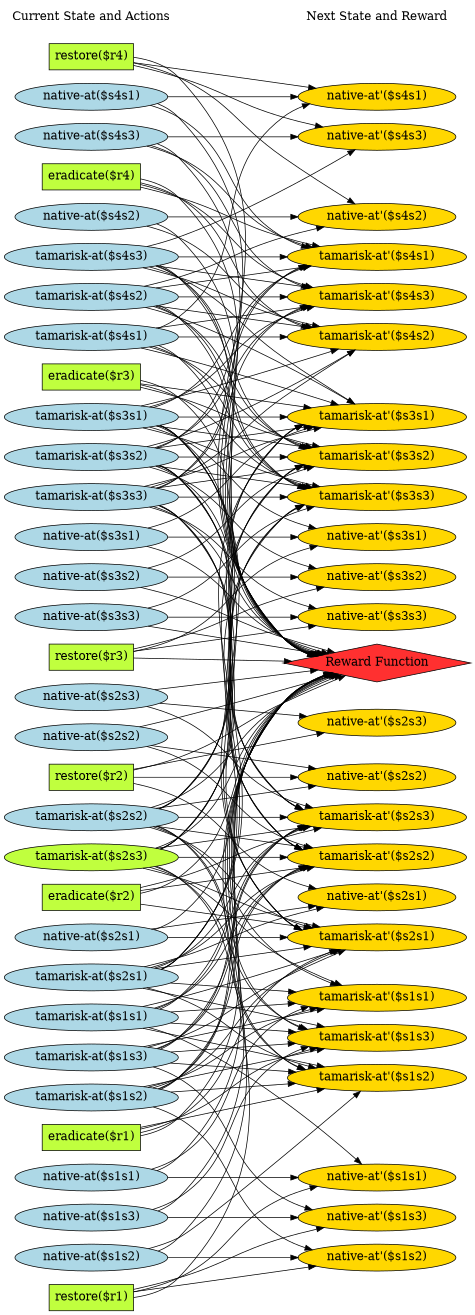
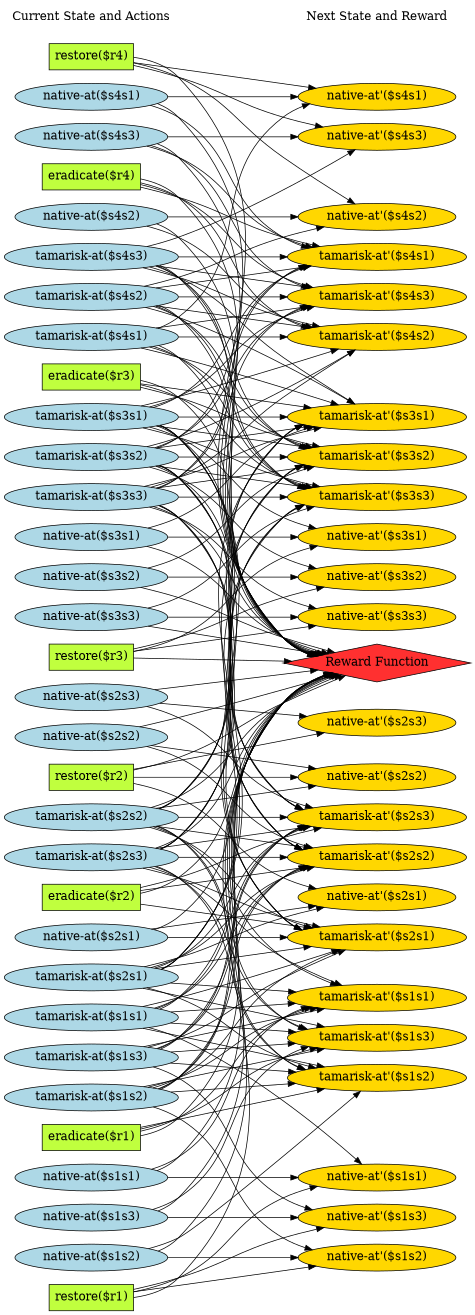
(91, 857) -> (91, 857)
(230, 1056) -> (219, 1083)
